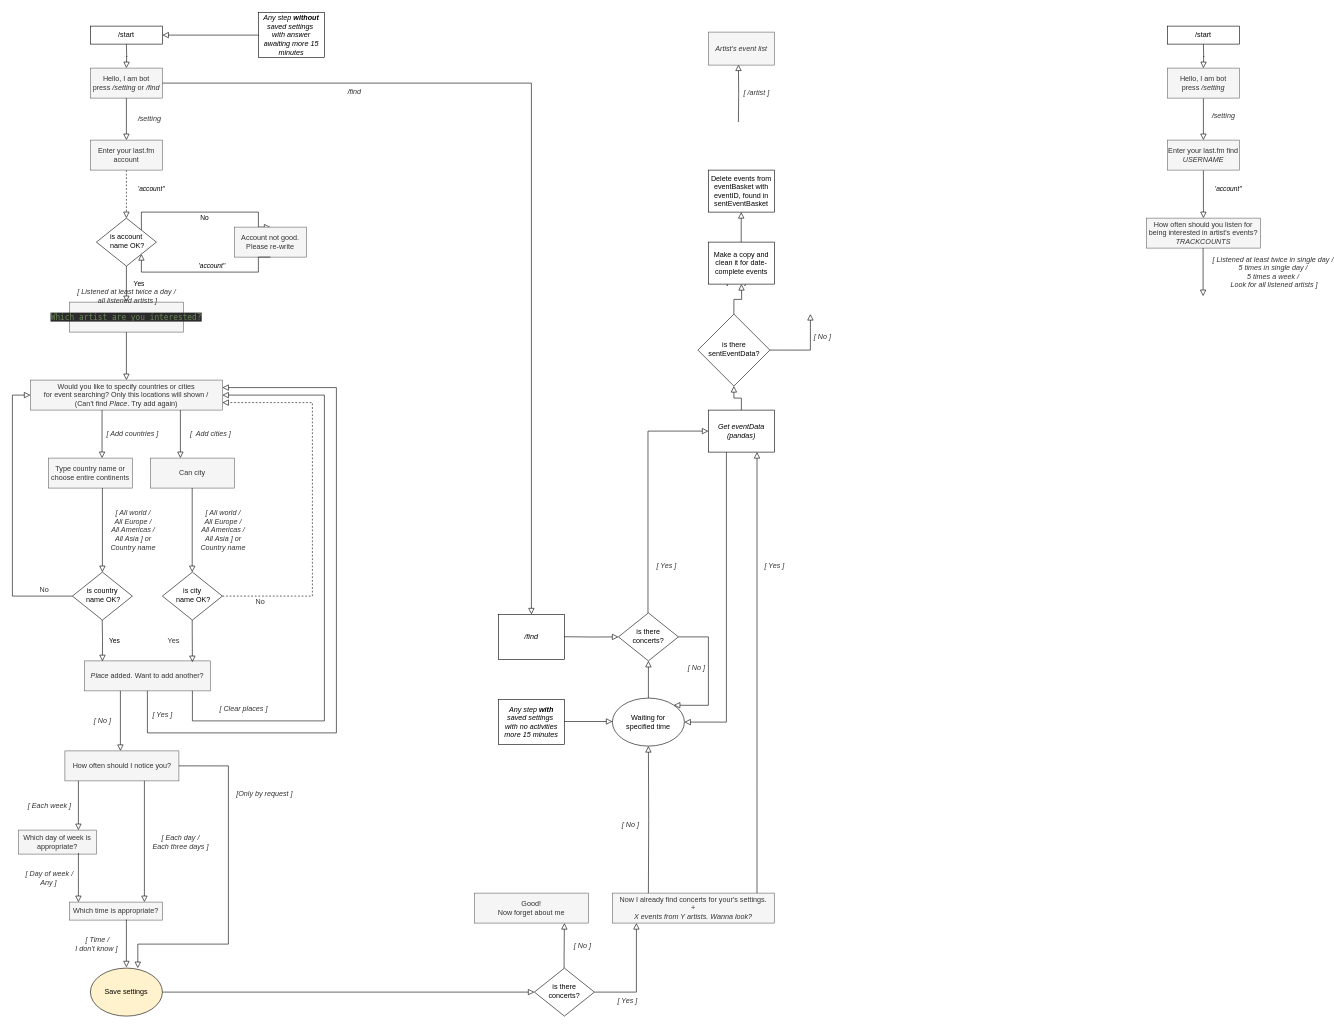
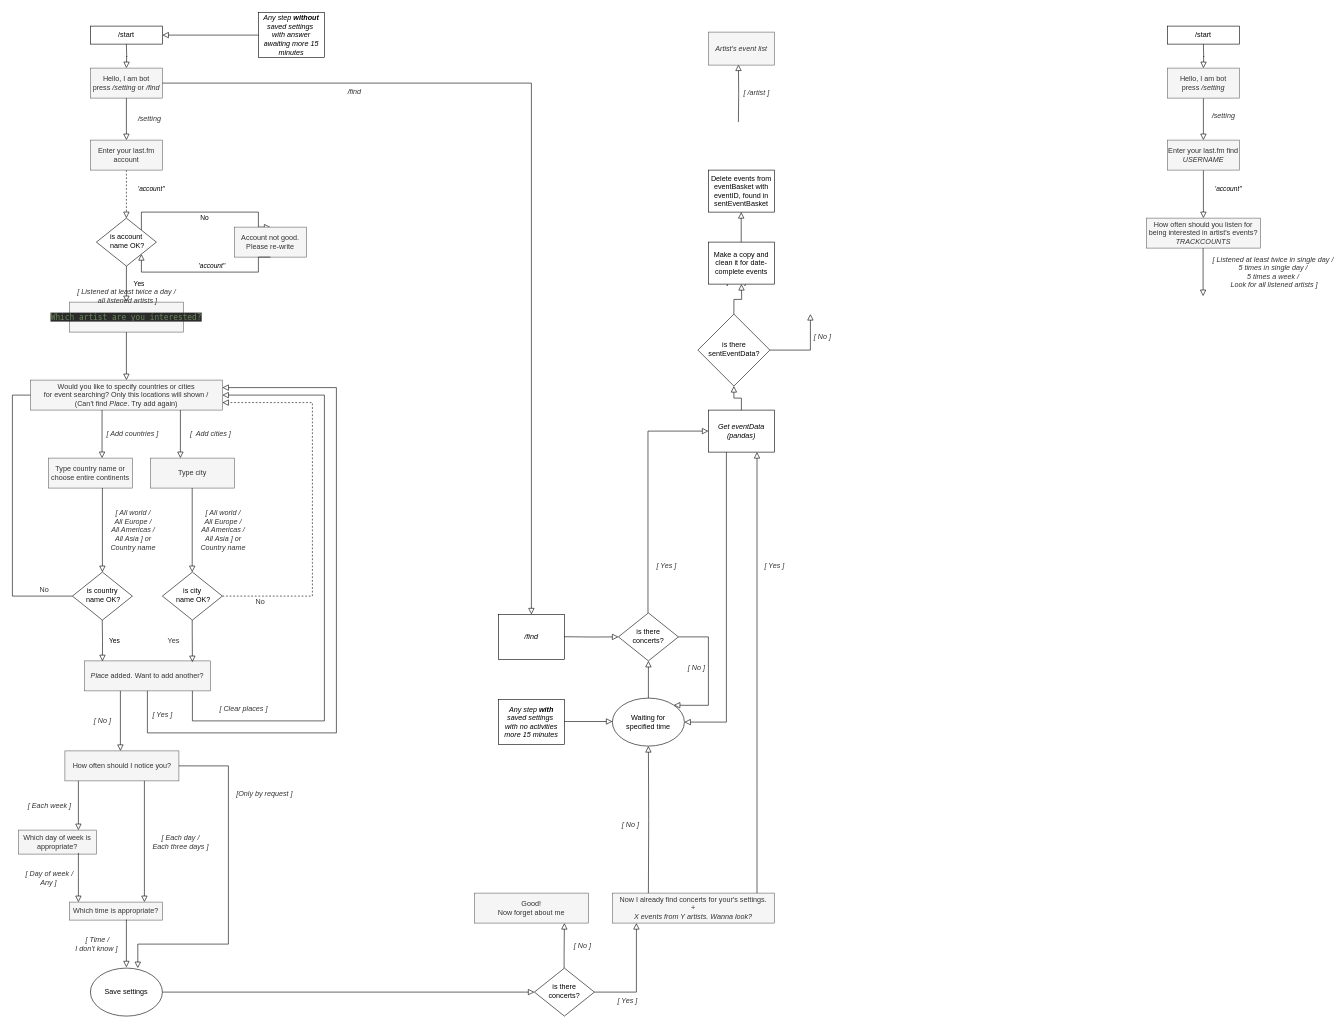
(23, 395) -> (26, 395)
(192, 473) -> (192, 473)
(126, 992) -> (126, 992)
